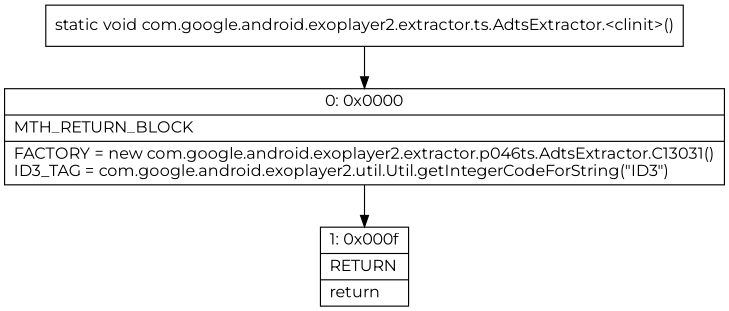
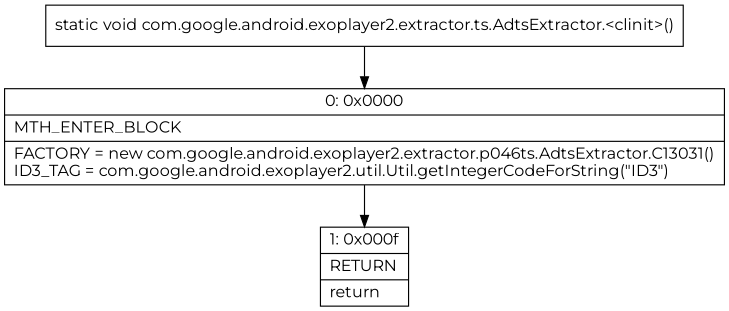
(104, 128) -> (98, 128)
